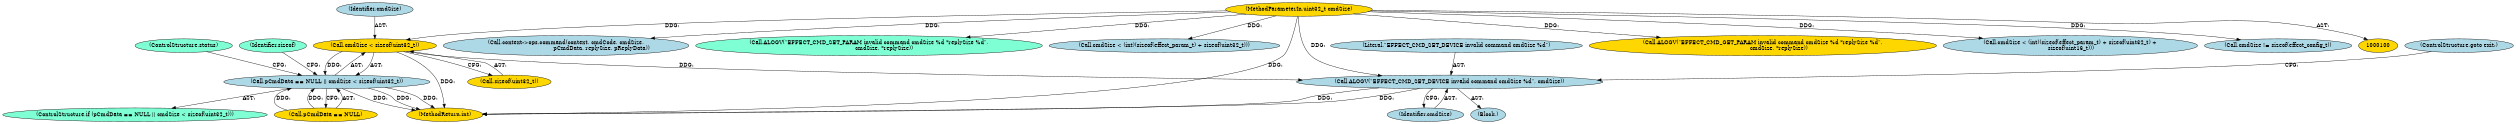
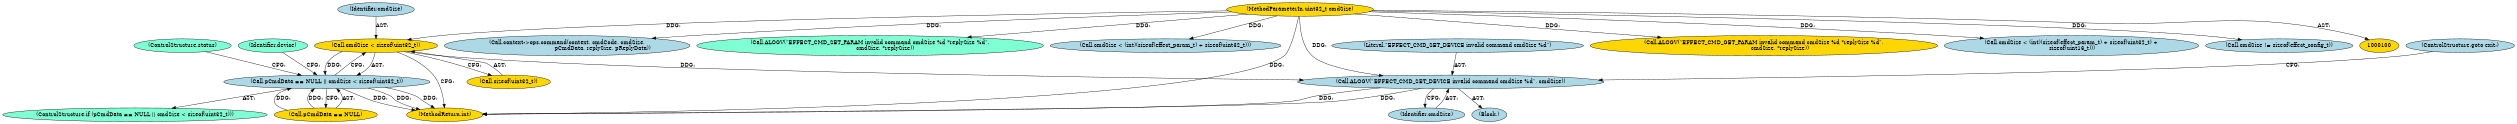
(273, 46) -> (273, 46)
(358, 65) -> (358, 65)
(449, 82) -> (448, 82)
